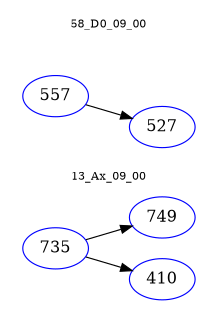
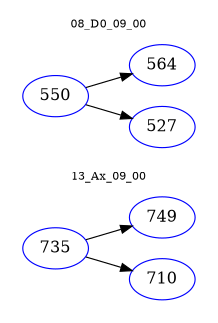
(109, 25) -> (109, 25)
none -> (162, 65)
(56, 96) -> (56, 96)
(162, 279) -> (162, 279)
